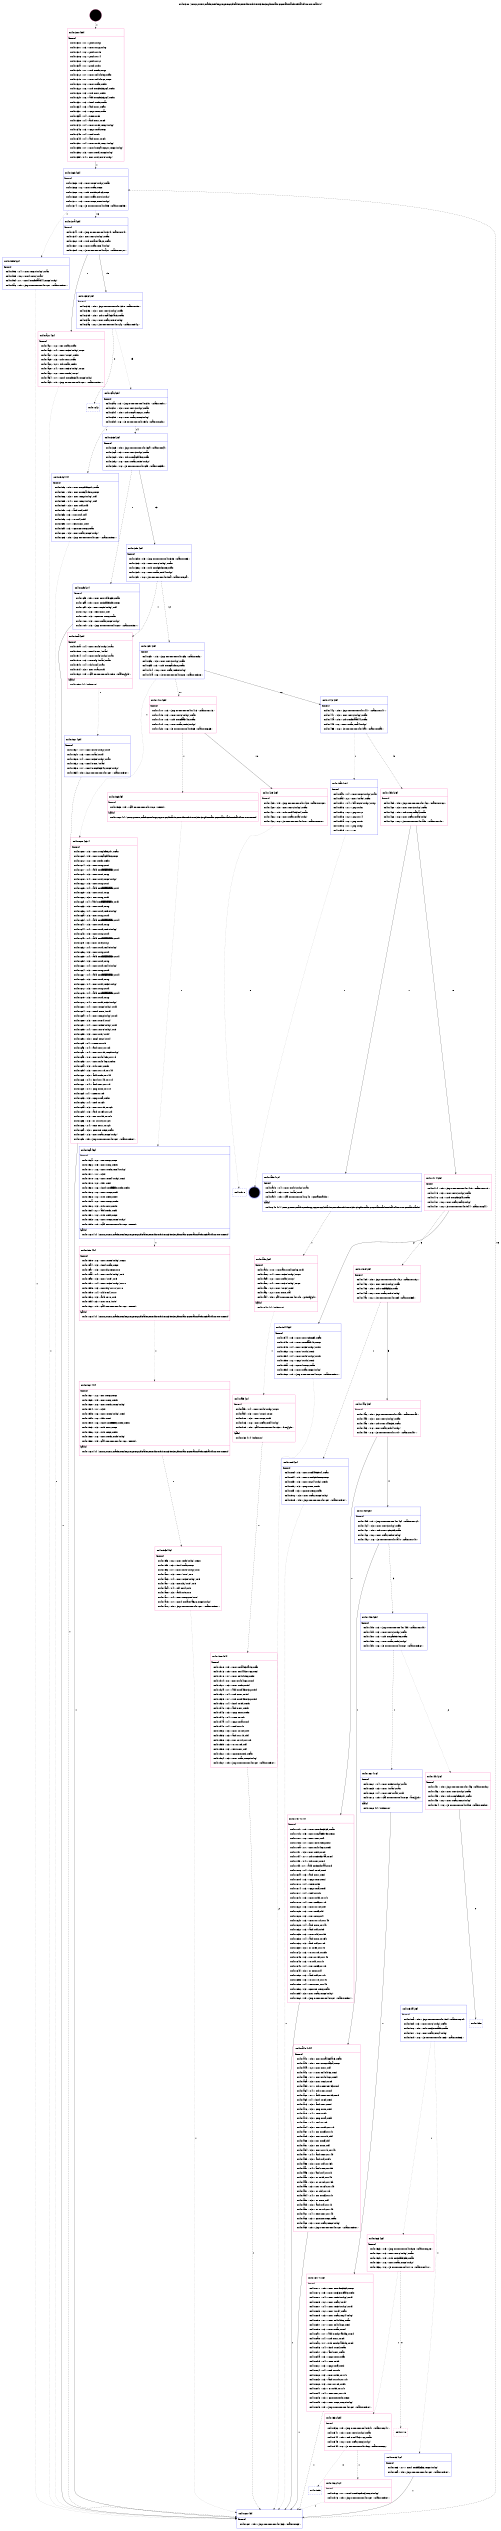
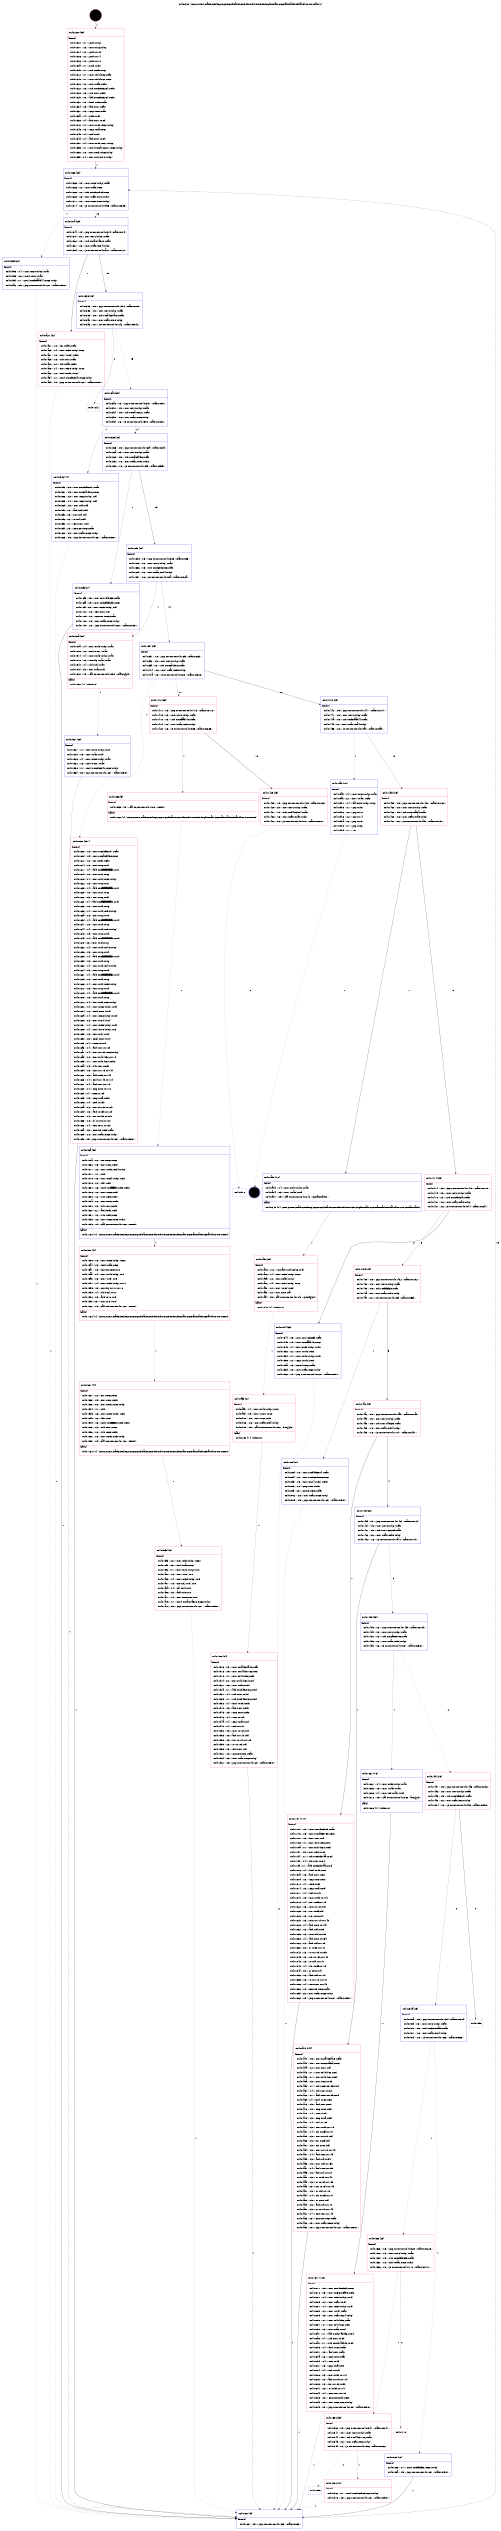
none -> (446, 1906)
